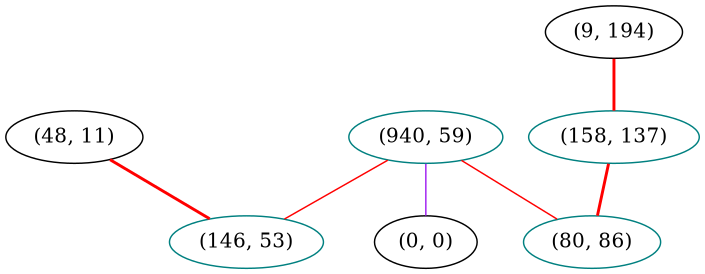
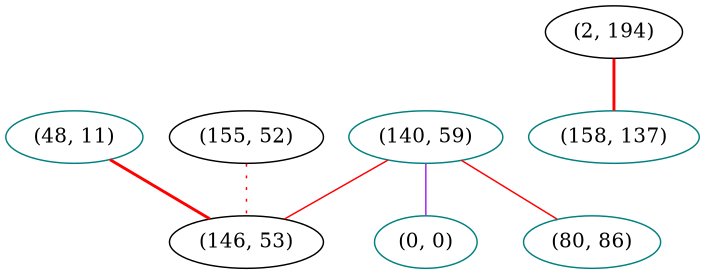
(614, 32) -> (614, 32)
(74, 137) -> (74, 137)
none -> (246, 137)
(426, 137) -> (426, 137)
(603, 190) -> none
(246, 242) -> (246, 242)
(426, 242) -> (426, 242)
